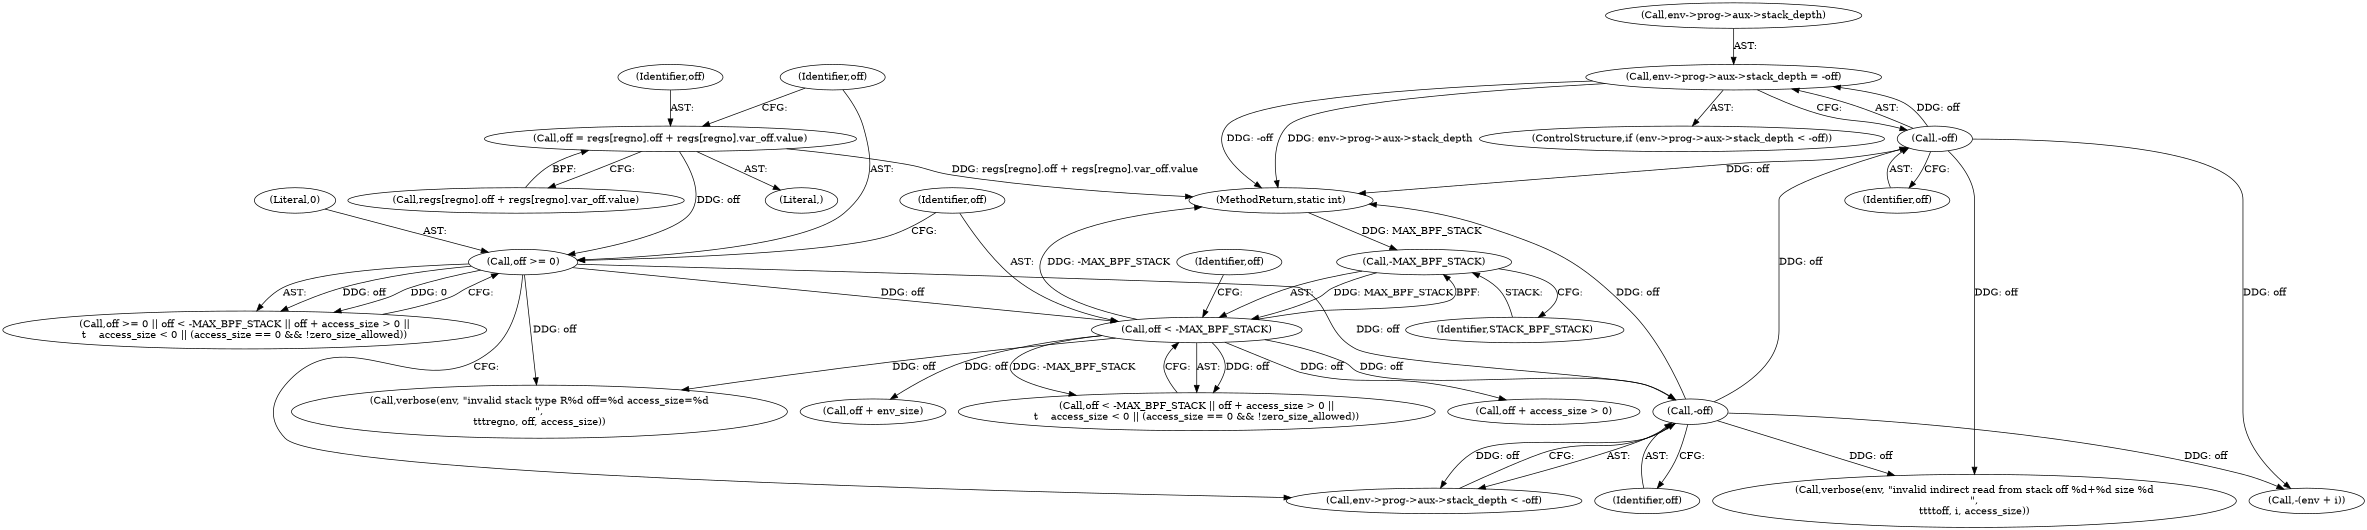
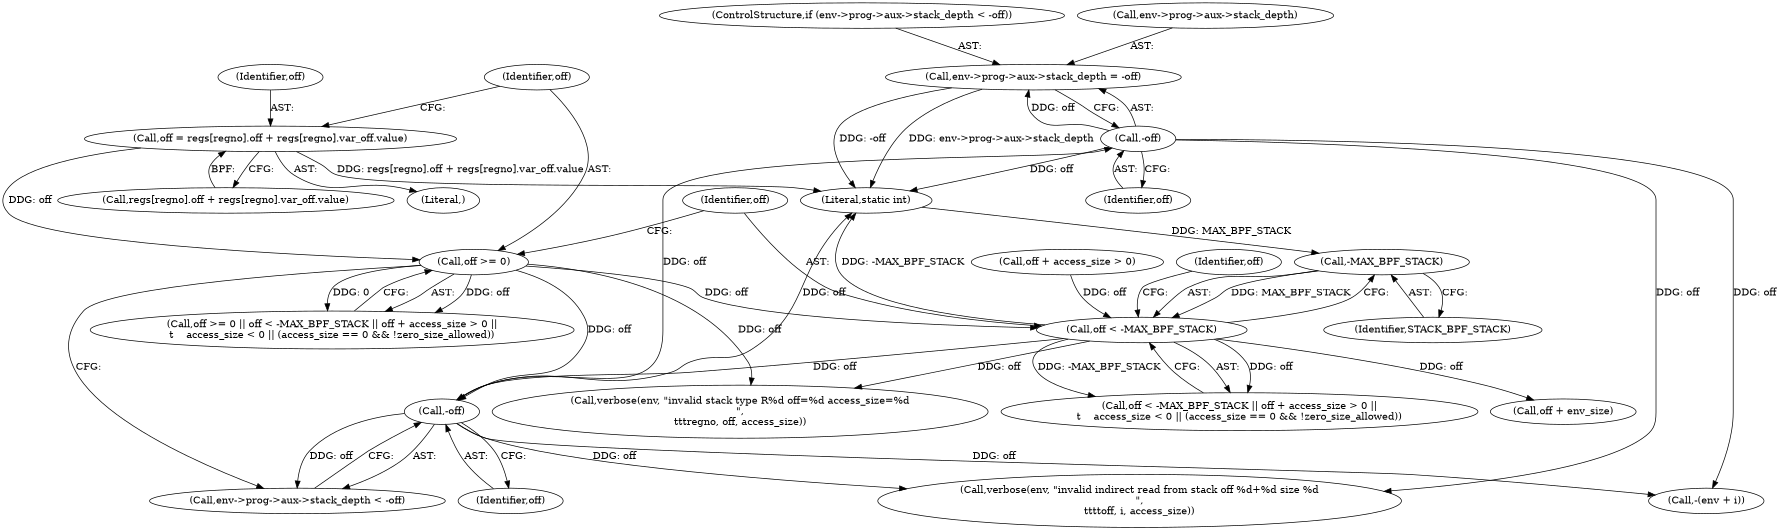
(1710, 105) -> (944, 45)
(295, 200) -> none
(1281, 200) -> (866, 200)
(1470, 293) -> (1378, 293)
(1525, 293) -> (1422, 293)
(1360, 380) -> (1083, 298)
